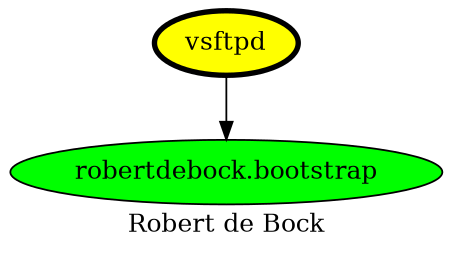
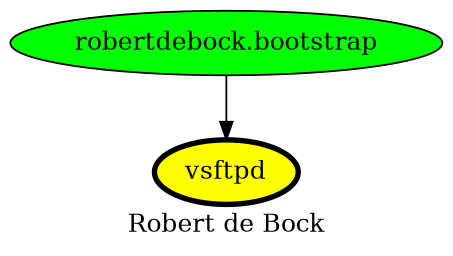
(226, 99) -> (226, 99)
